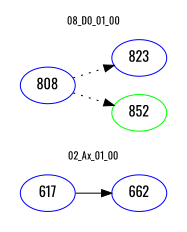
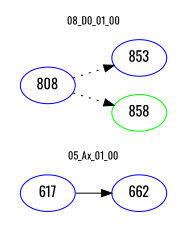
(139, 58) -> (139, 58)
(139, 113) -> (139, 113)
(94, 157) -> (94, 157)
